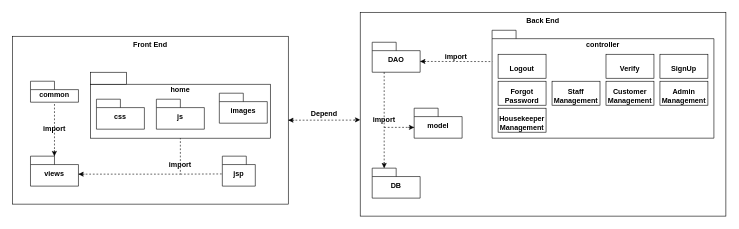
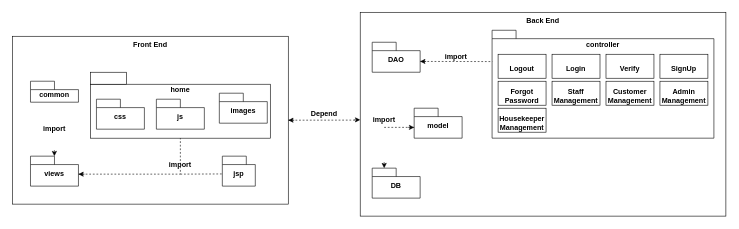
none -> (576, 66)
(384, 116) -> none
(54, 126) -> none
